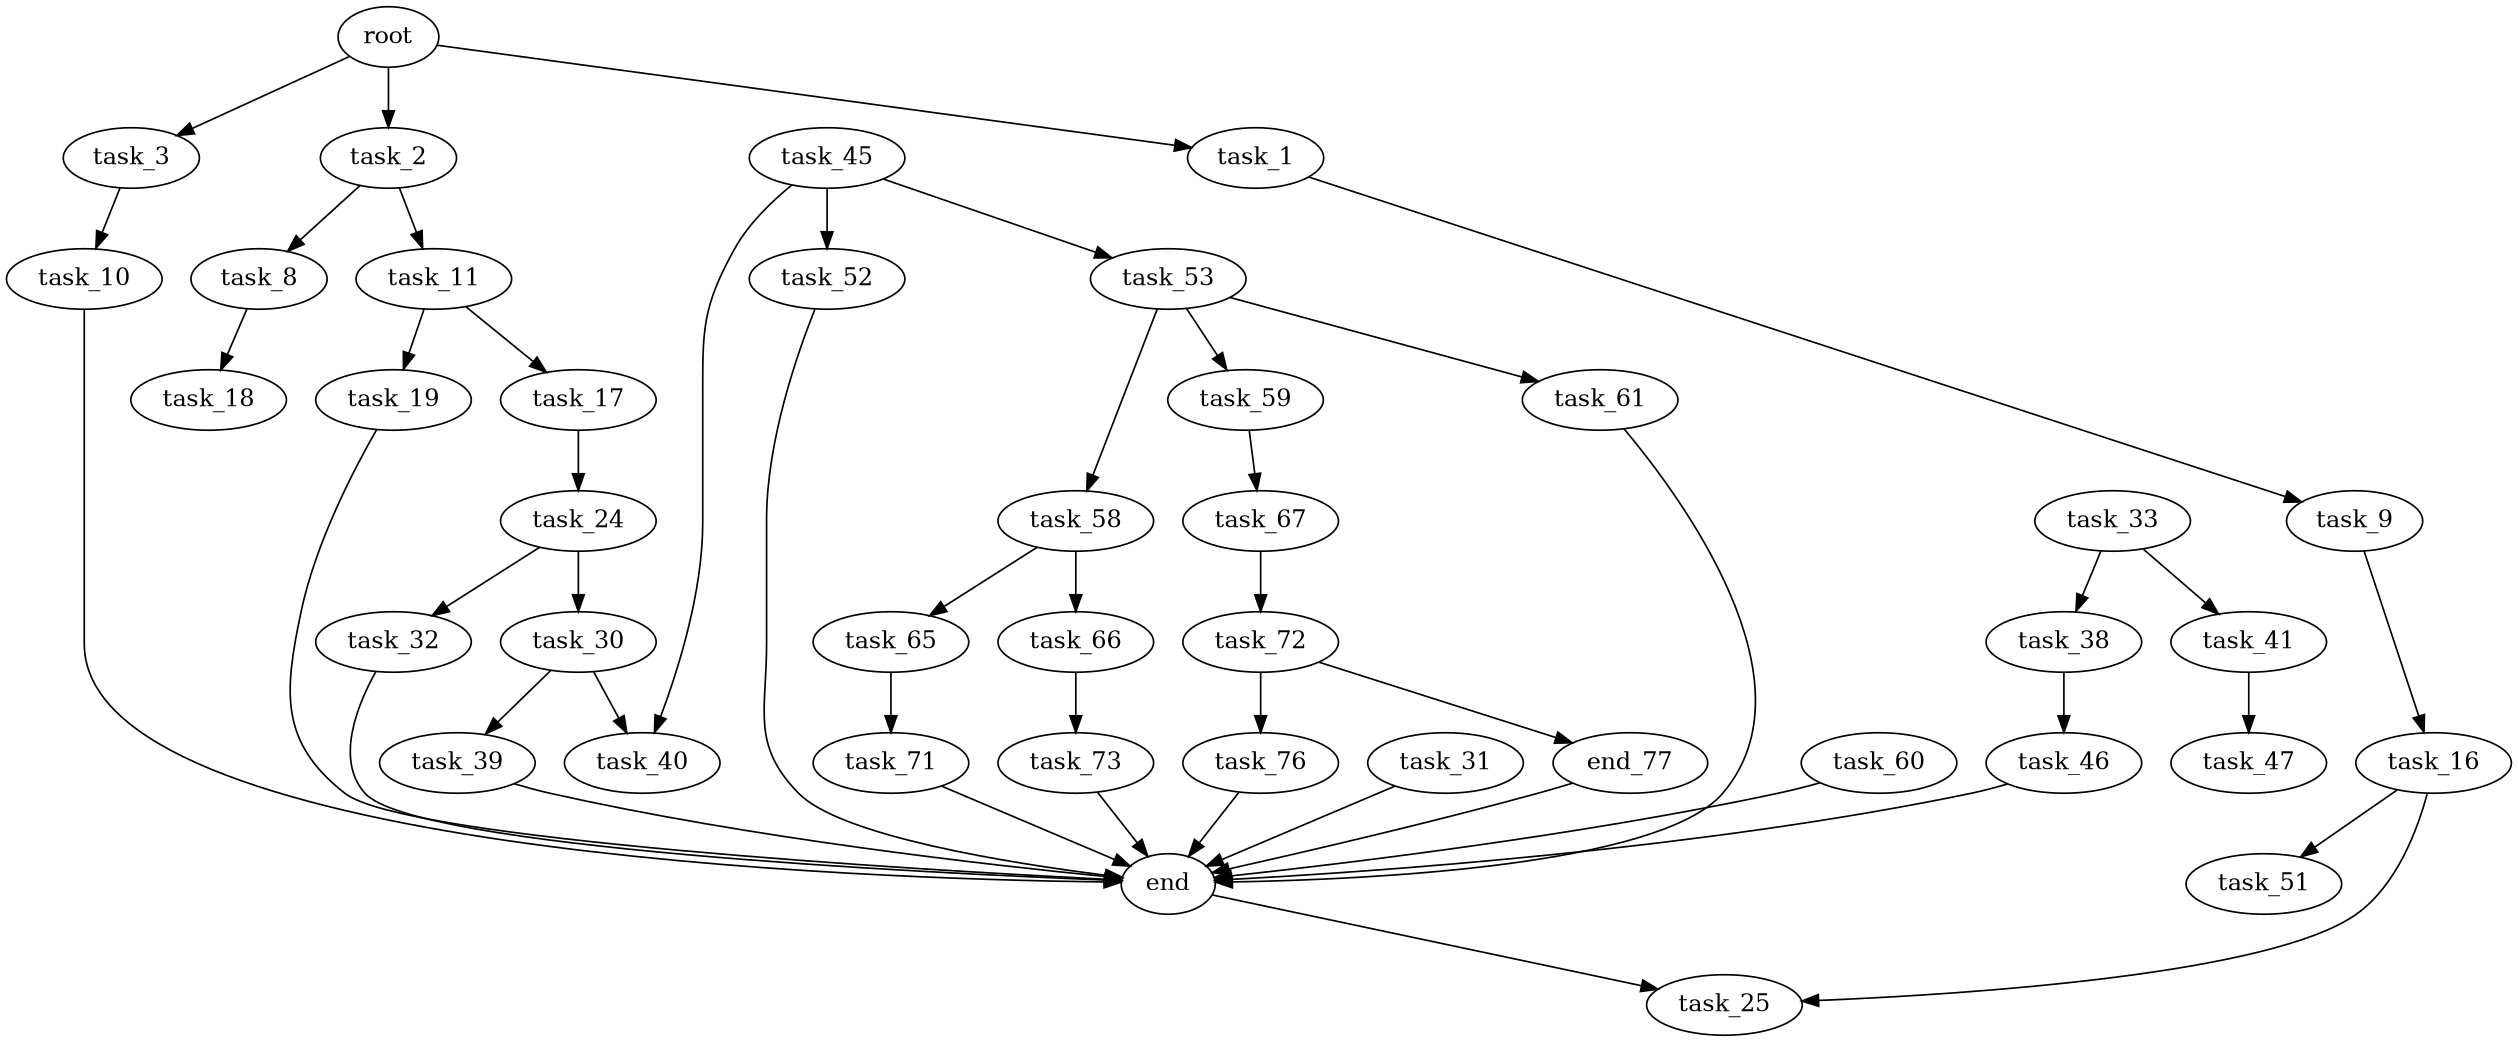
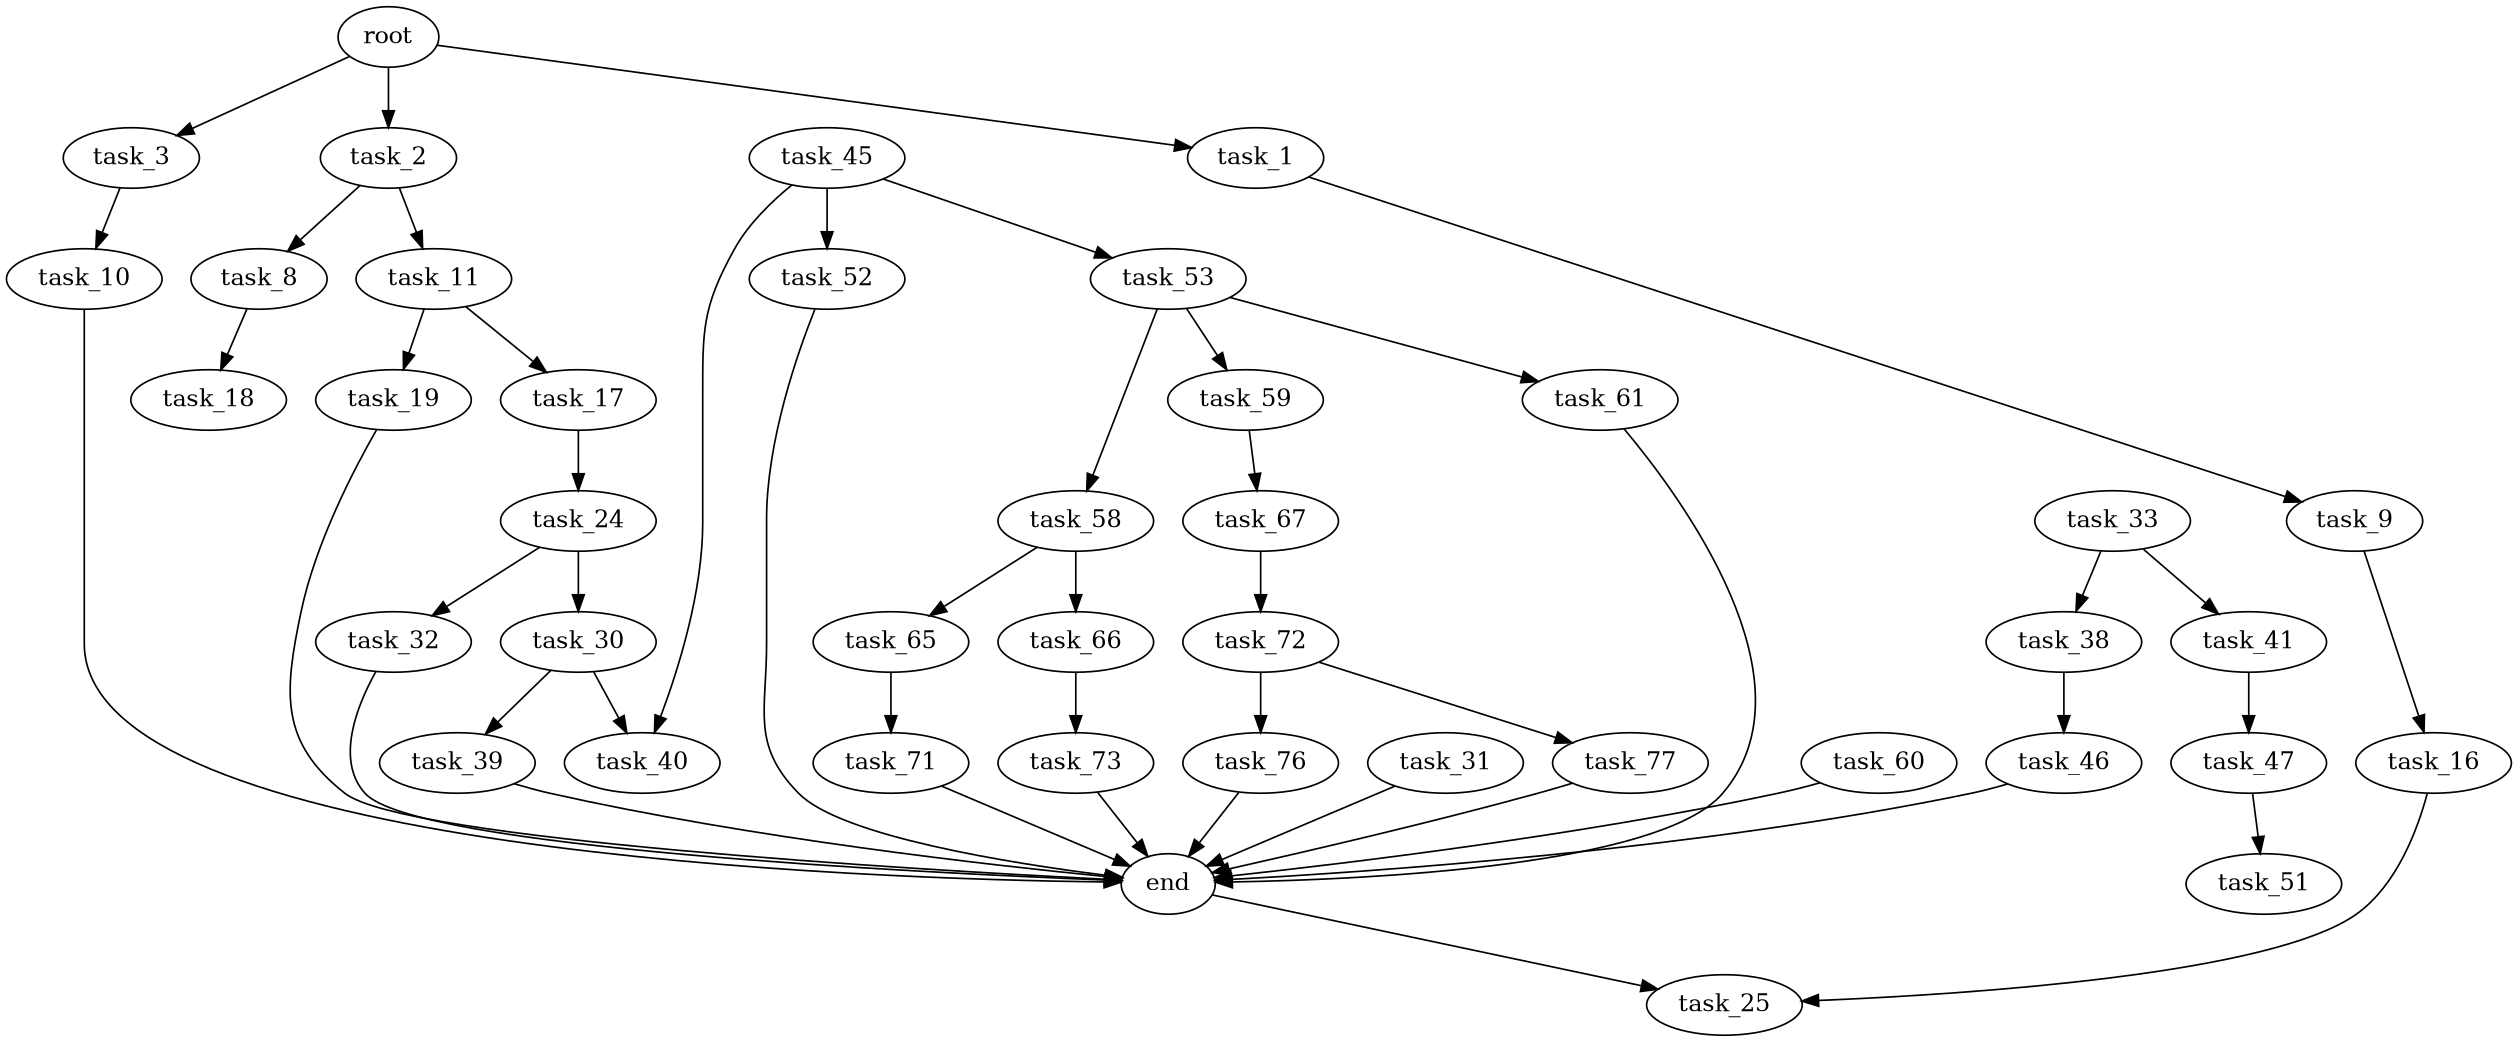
(1630, 763) -> (1630, 763)
(2356, 819) -> (2255, 815)
